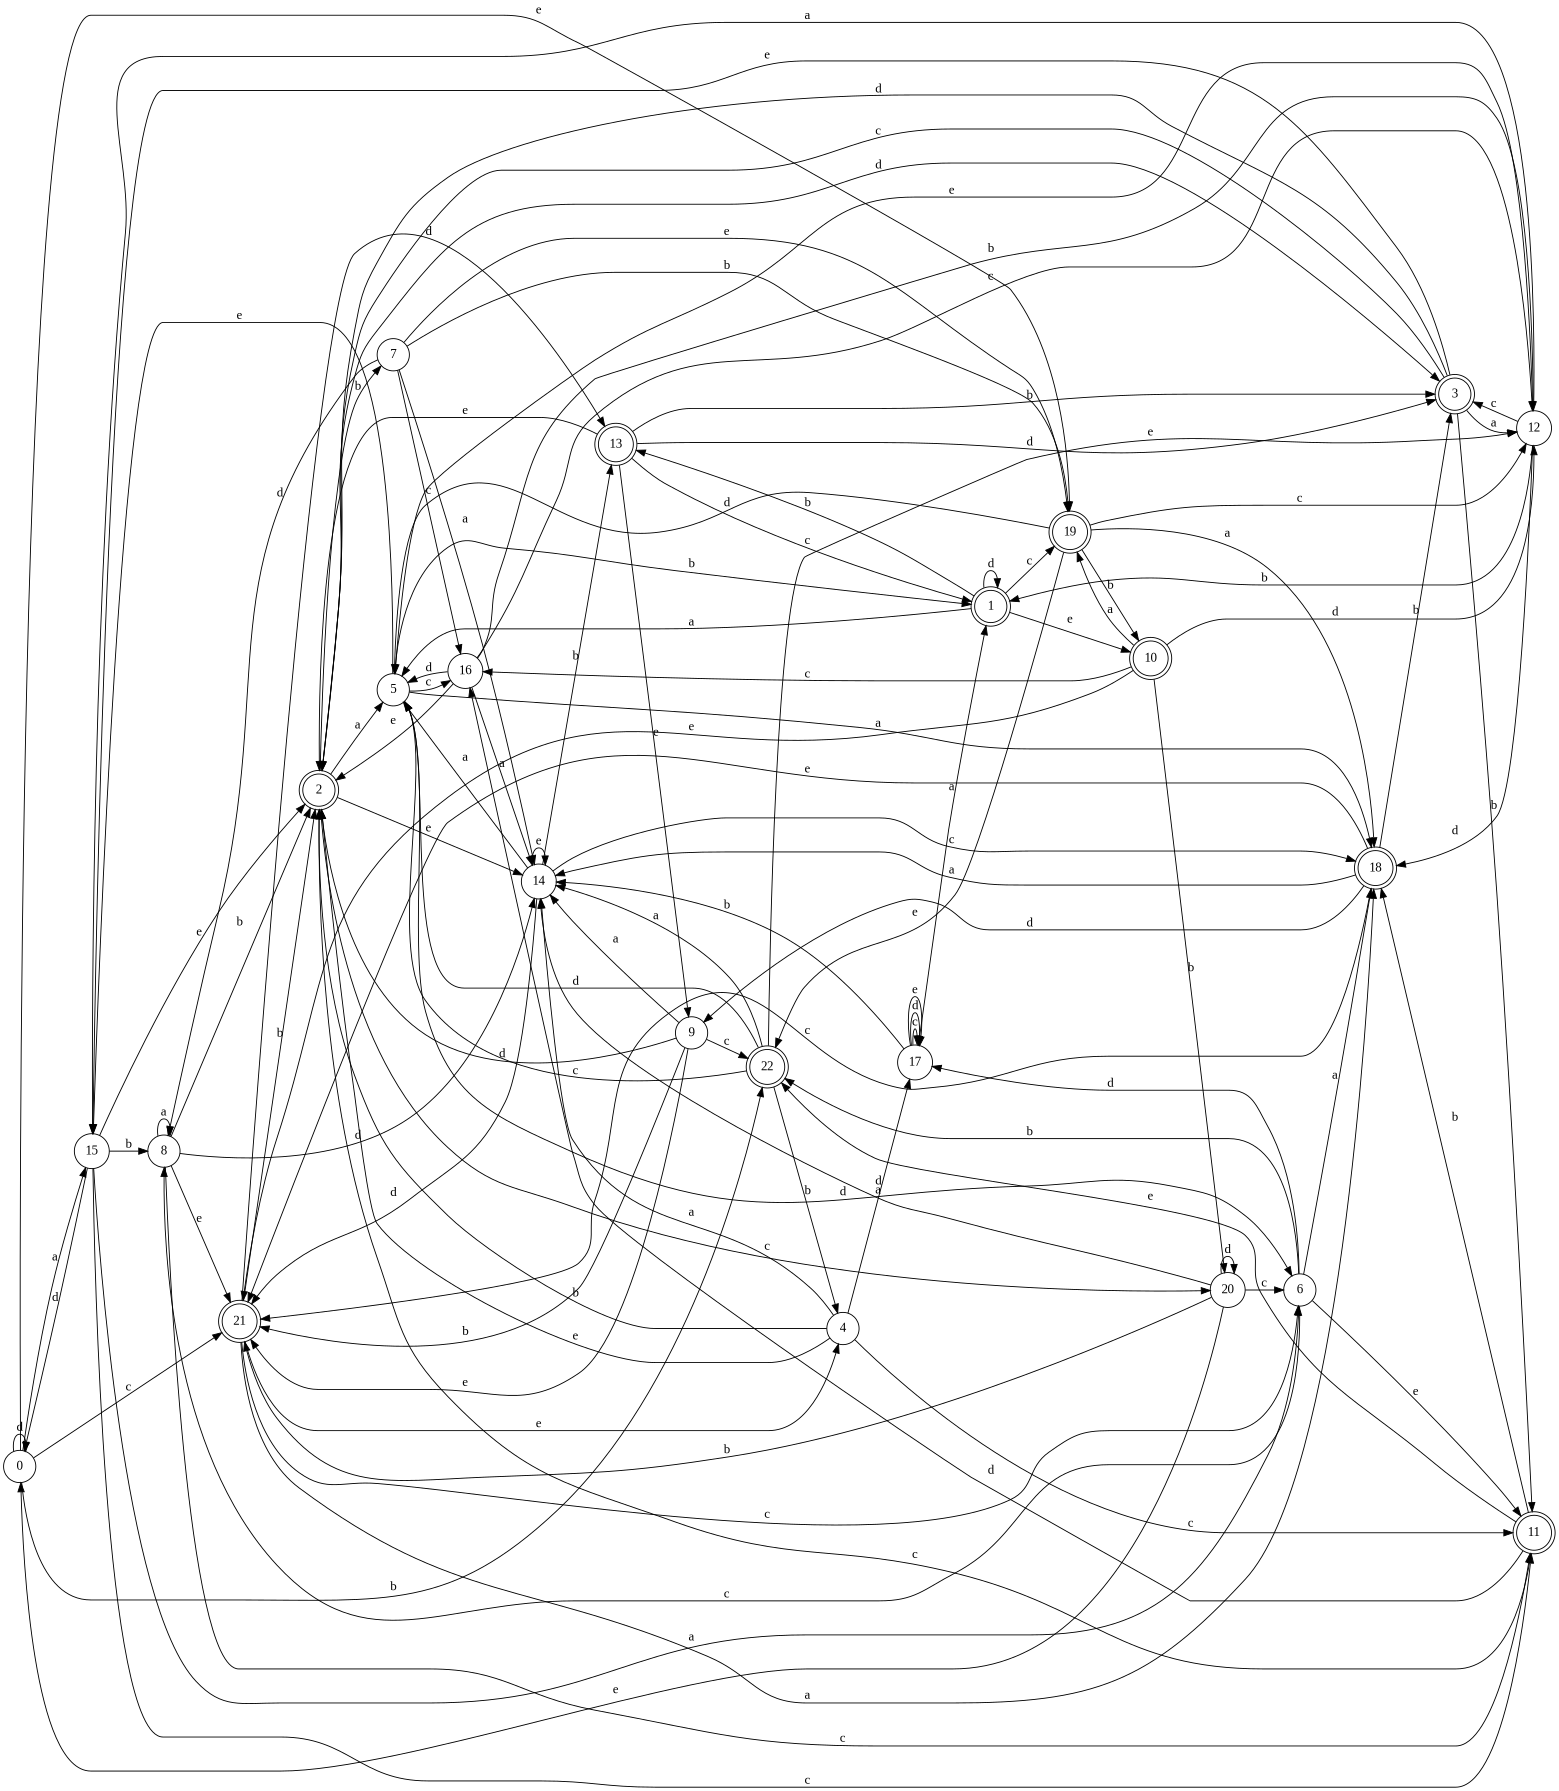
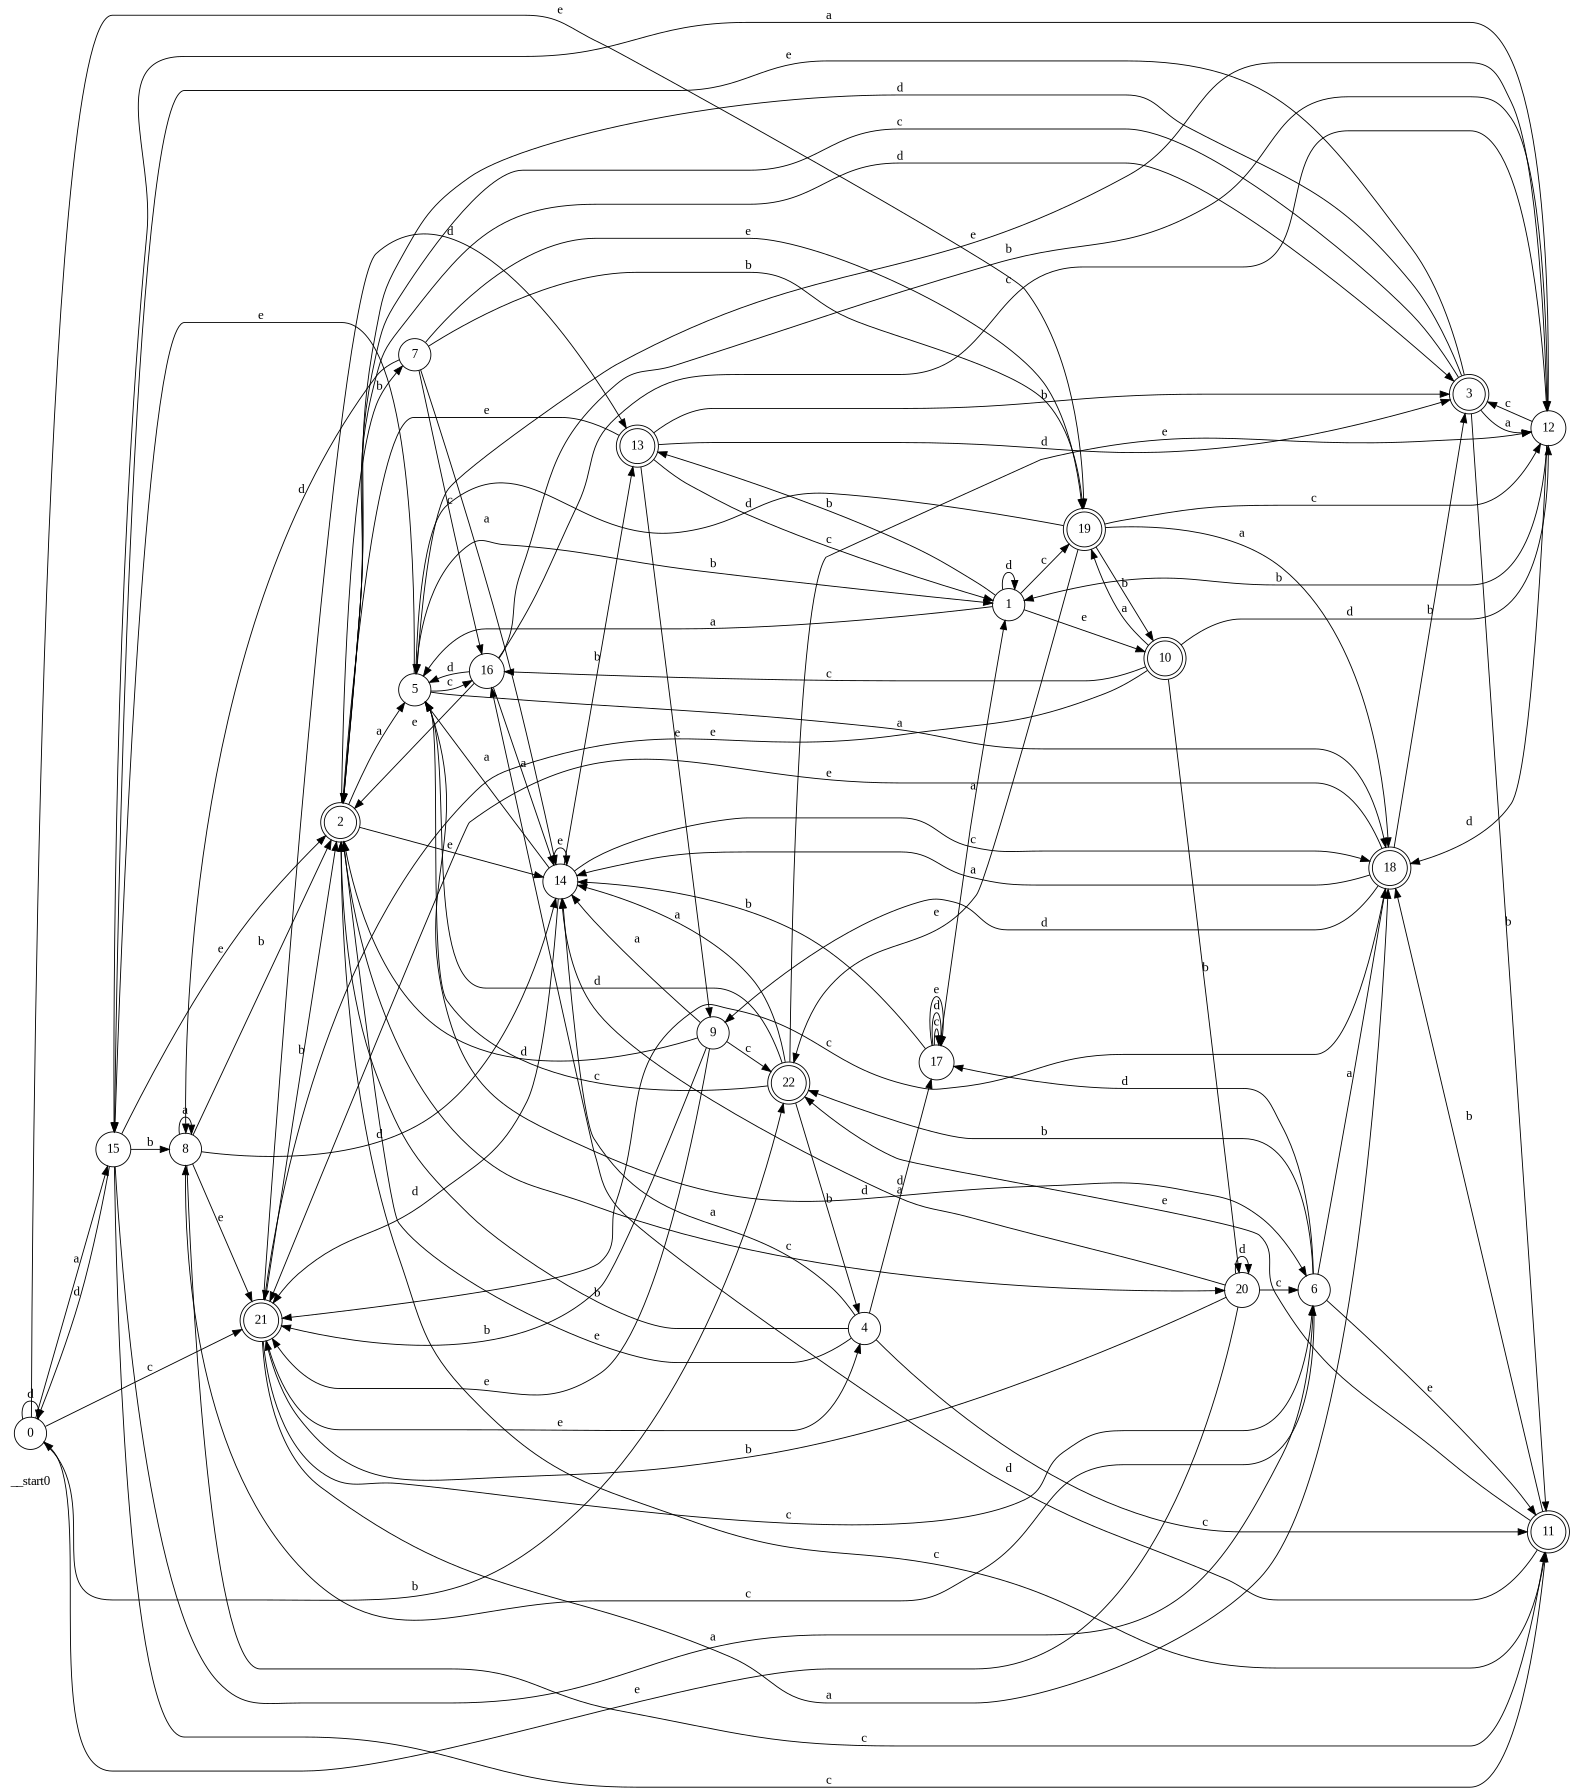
(991, 606) -> (1009, 605)
none -> (30, 1482)
